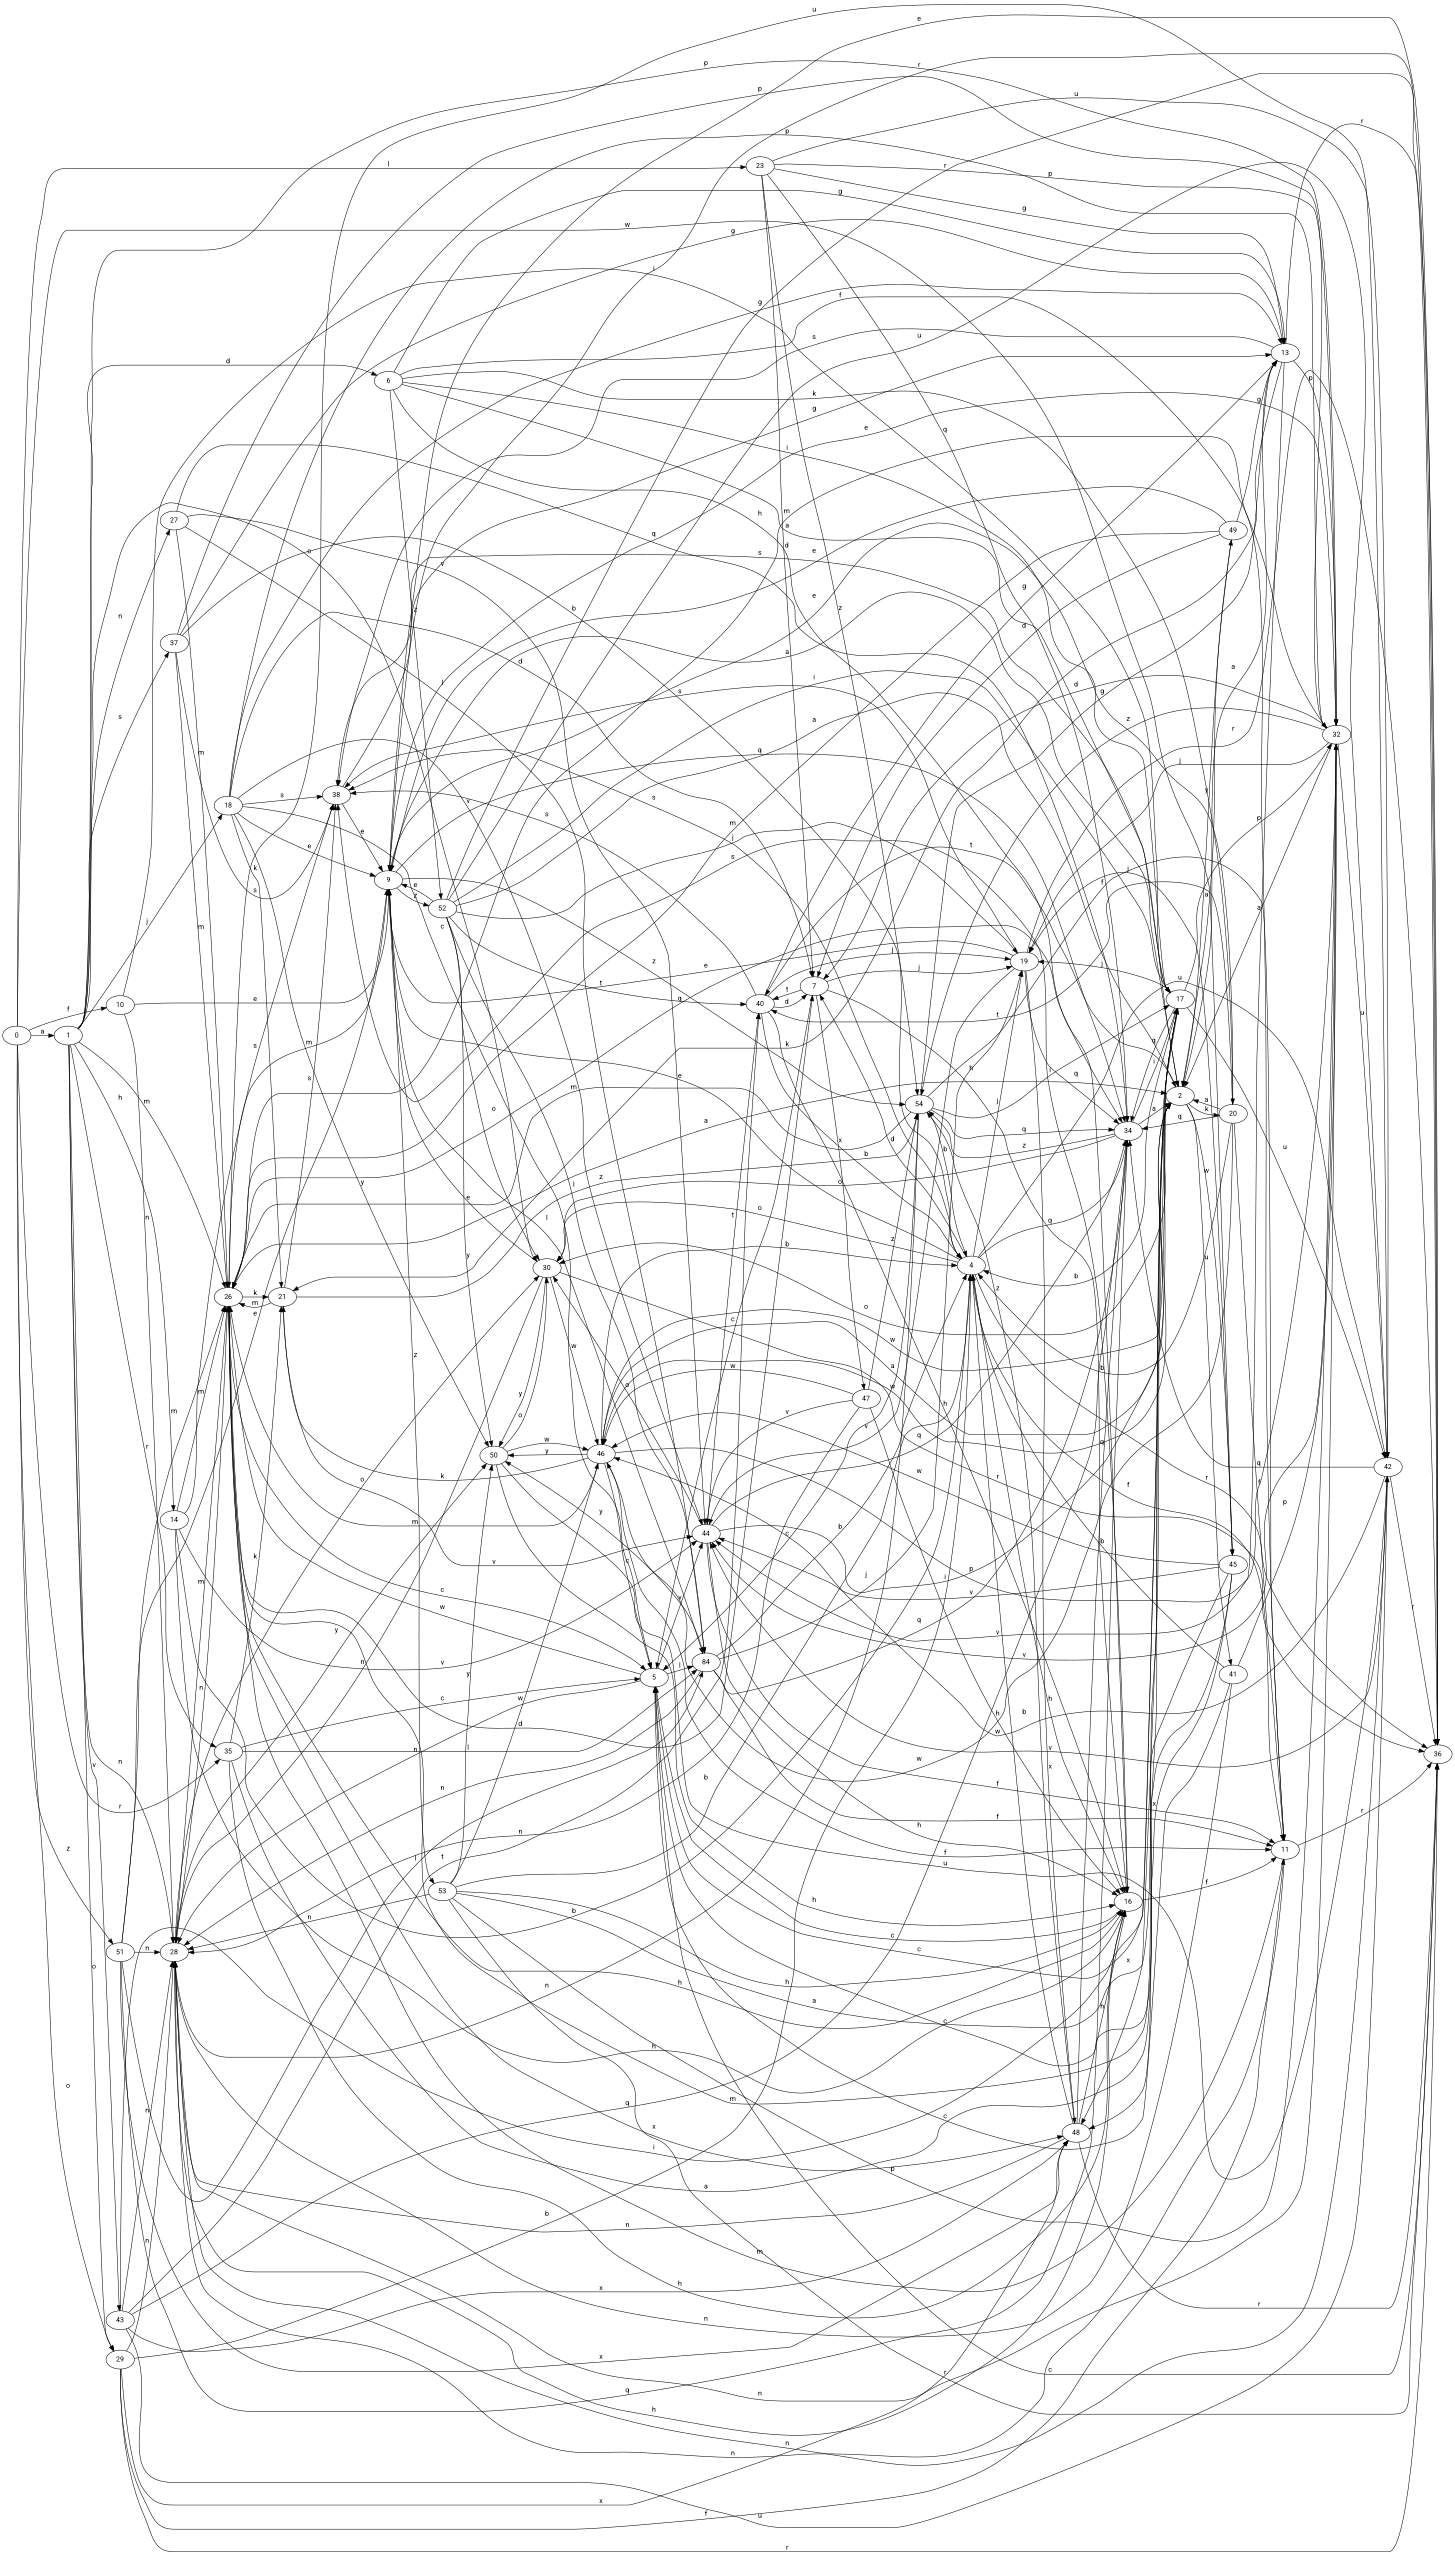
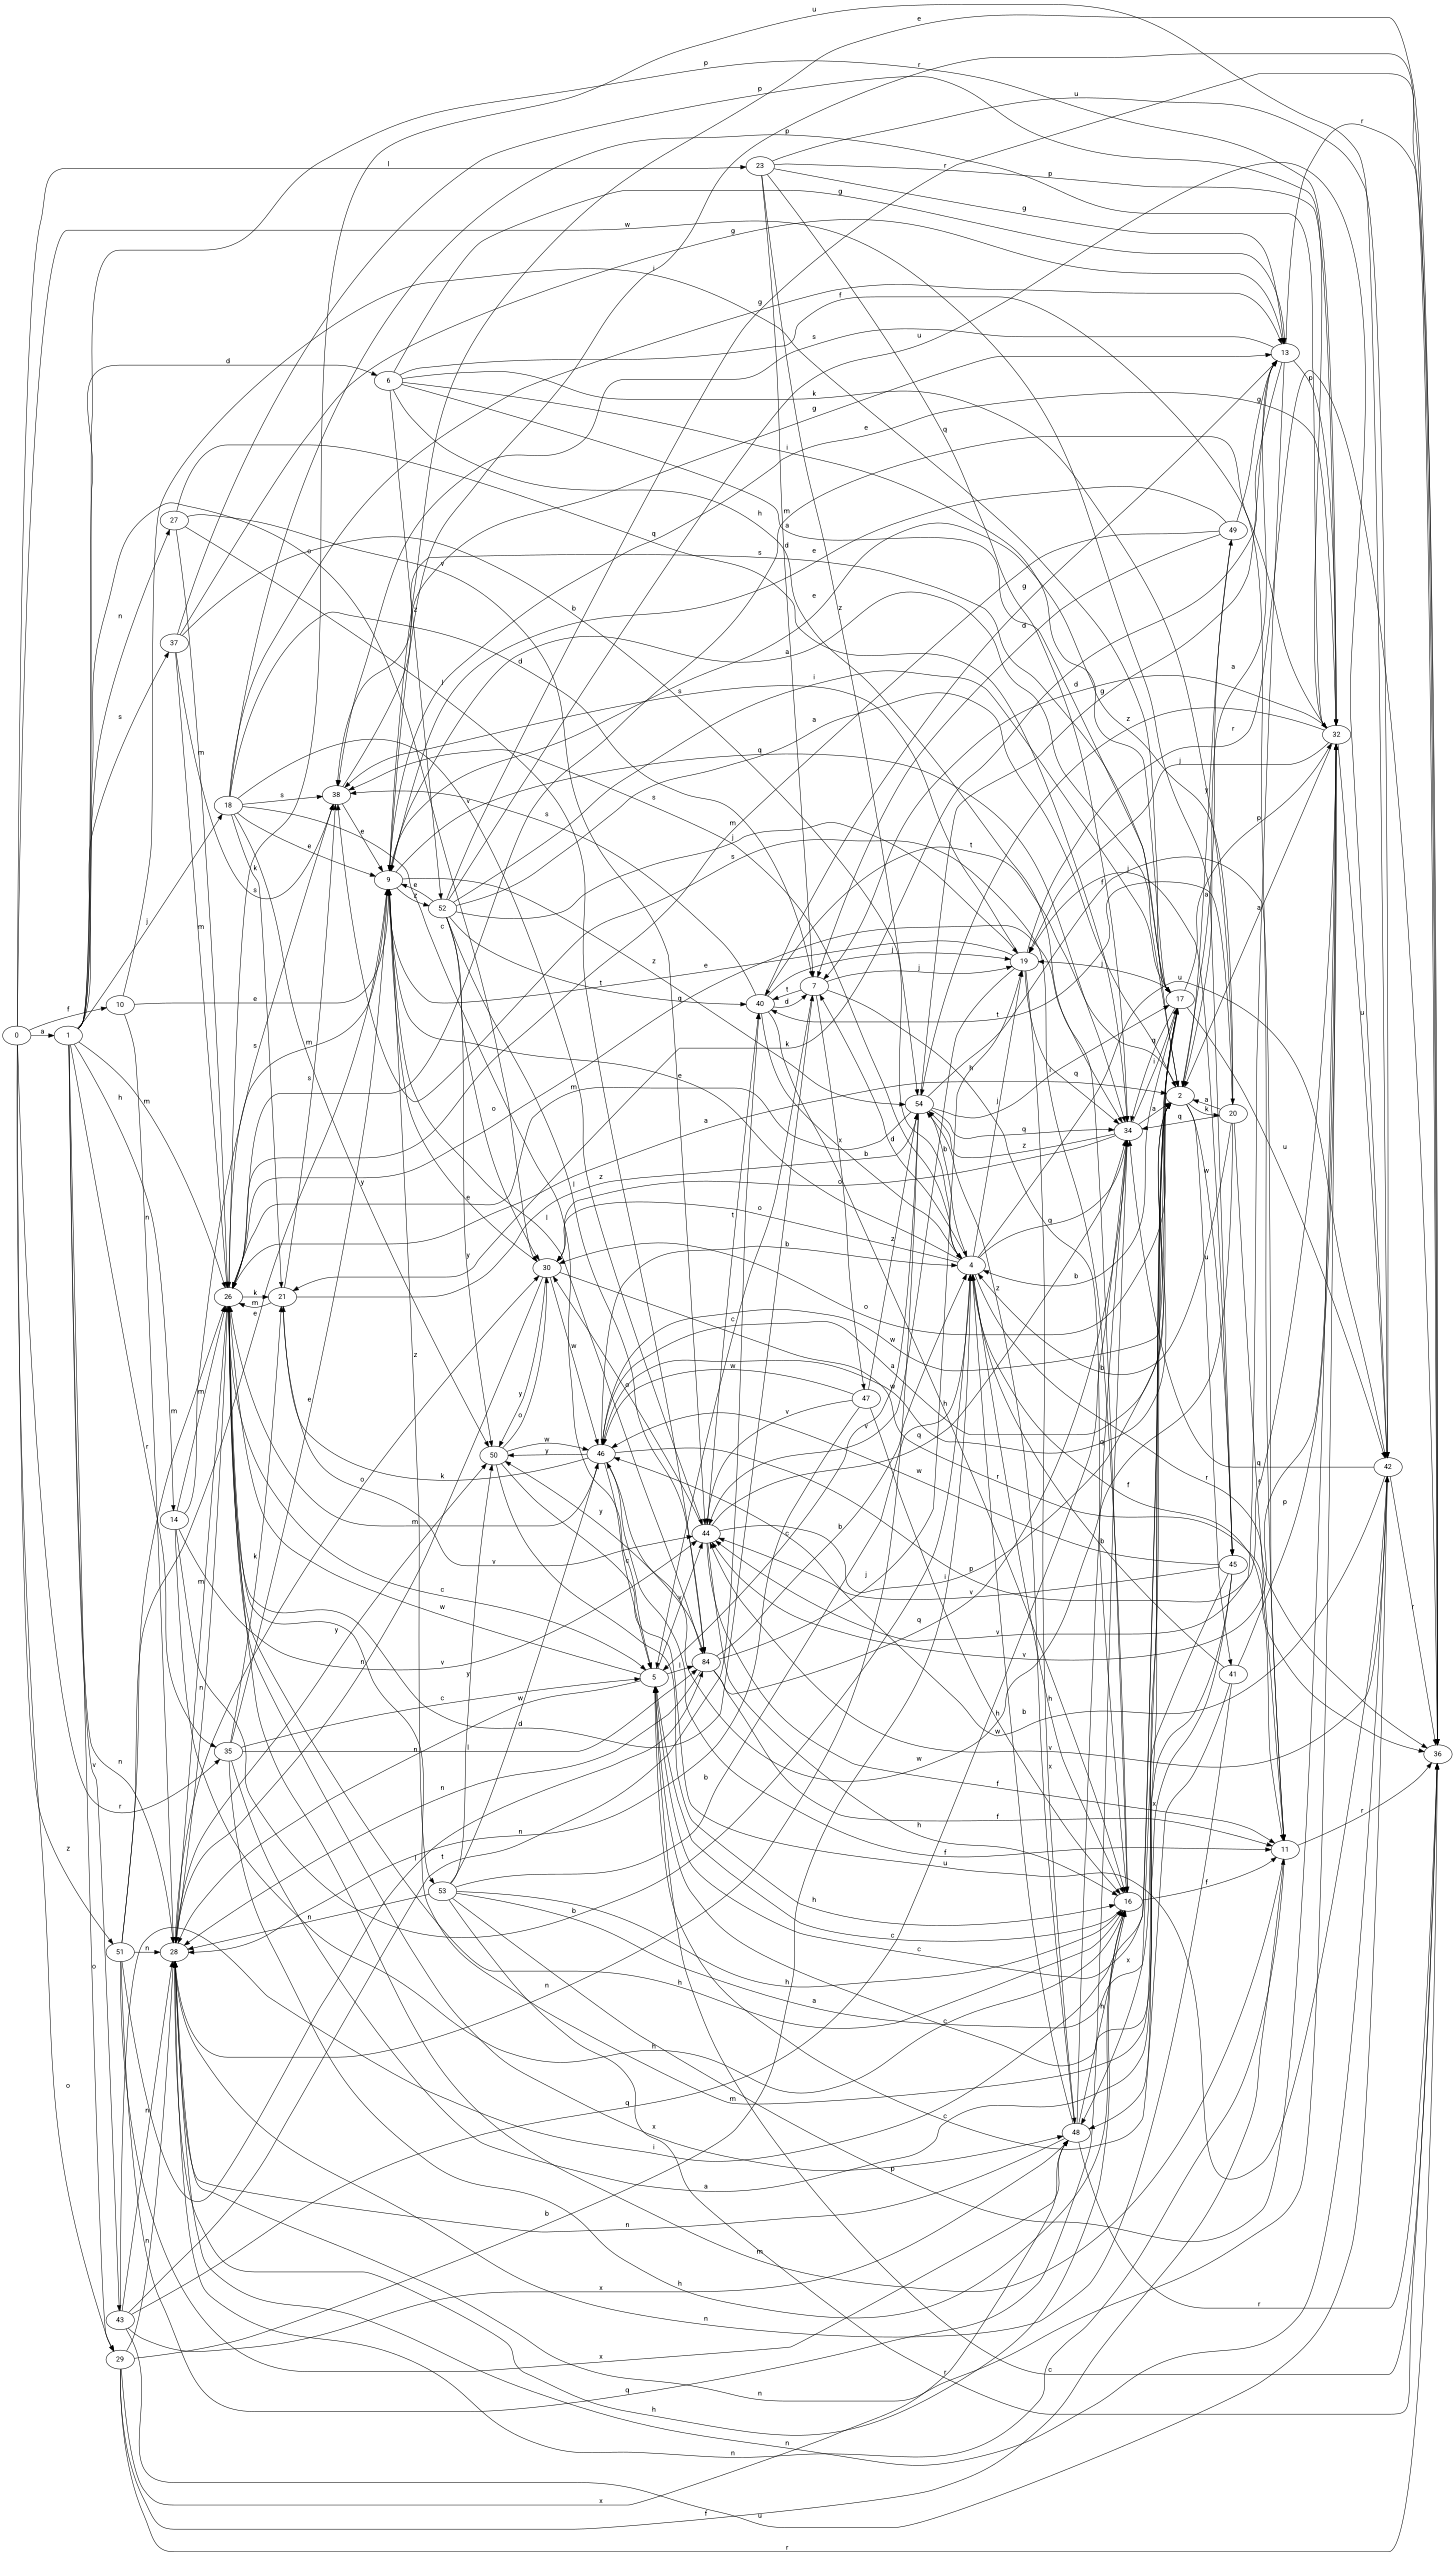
none -> (329, 1322)
